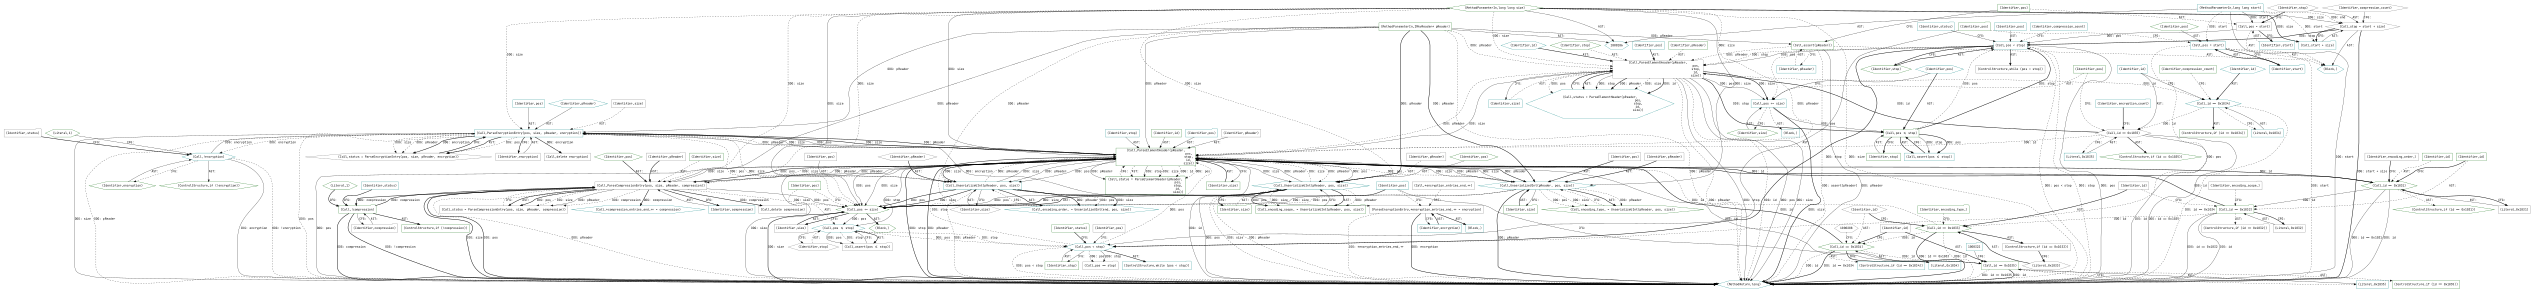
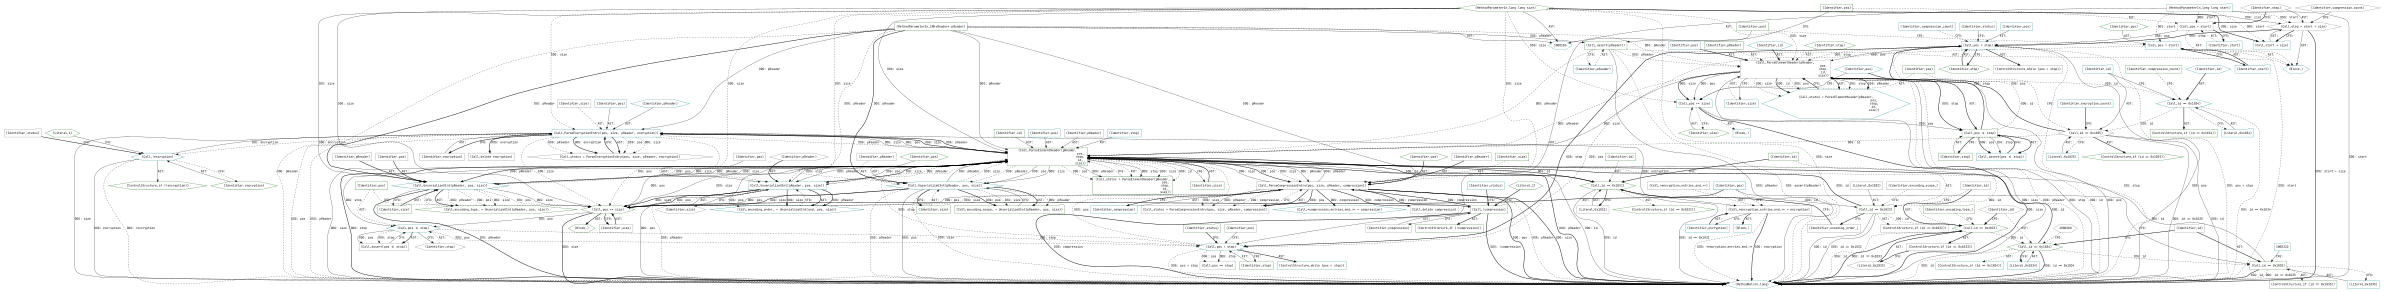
(2338, 17) -> (2289, 17)
(2123, 104) -> (2086, 104)
(1427, 210) -> (1769, 210)
(2269, 216) -> (1853, 218)
